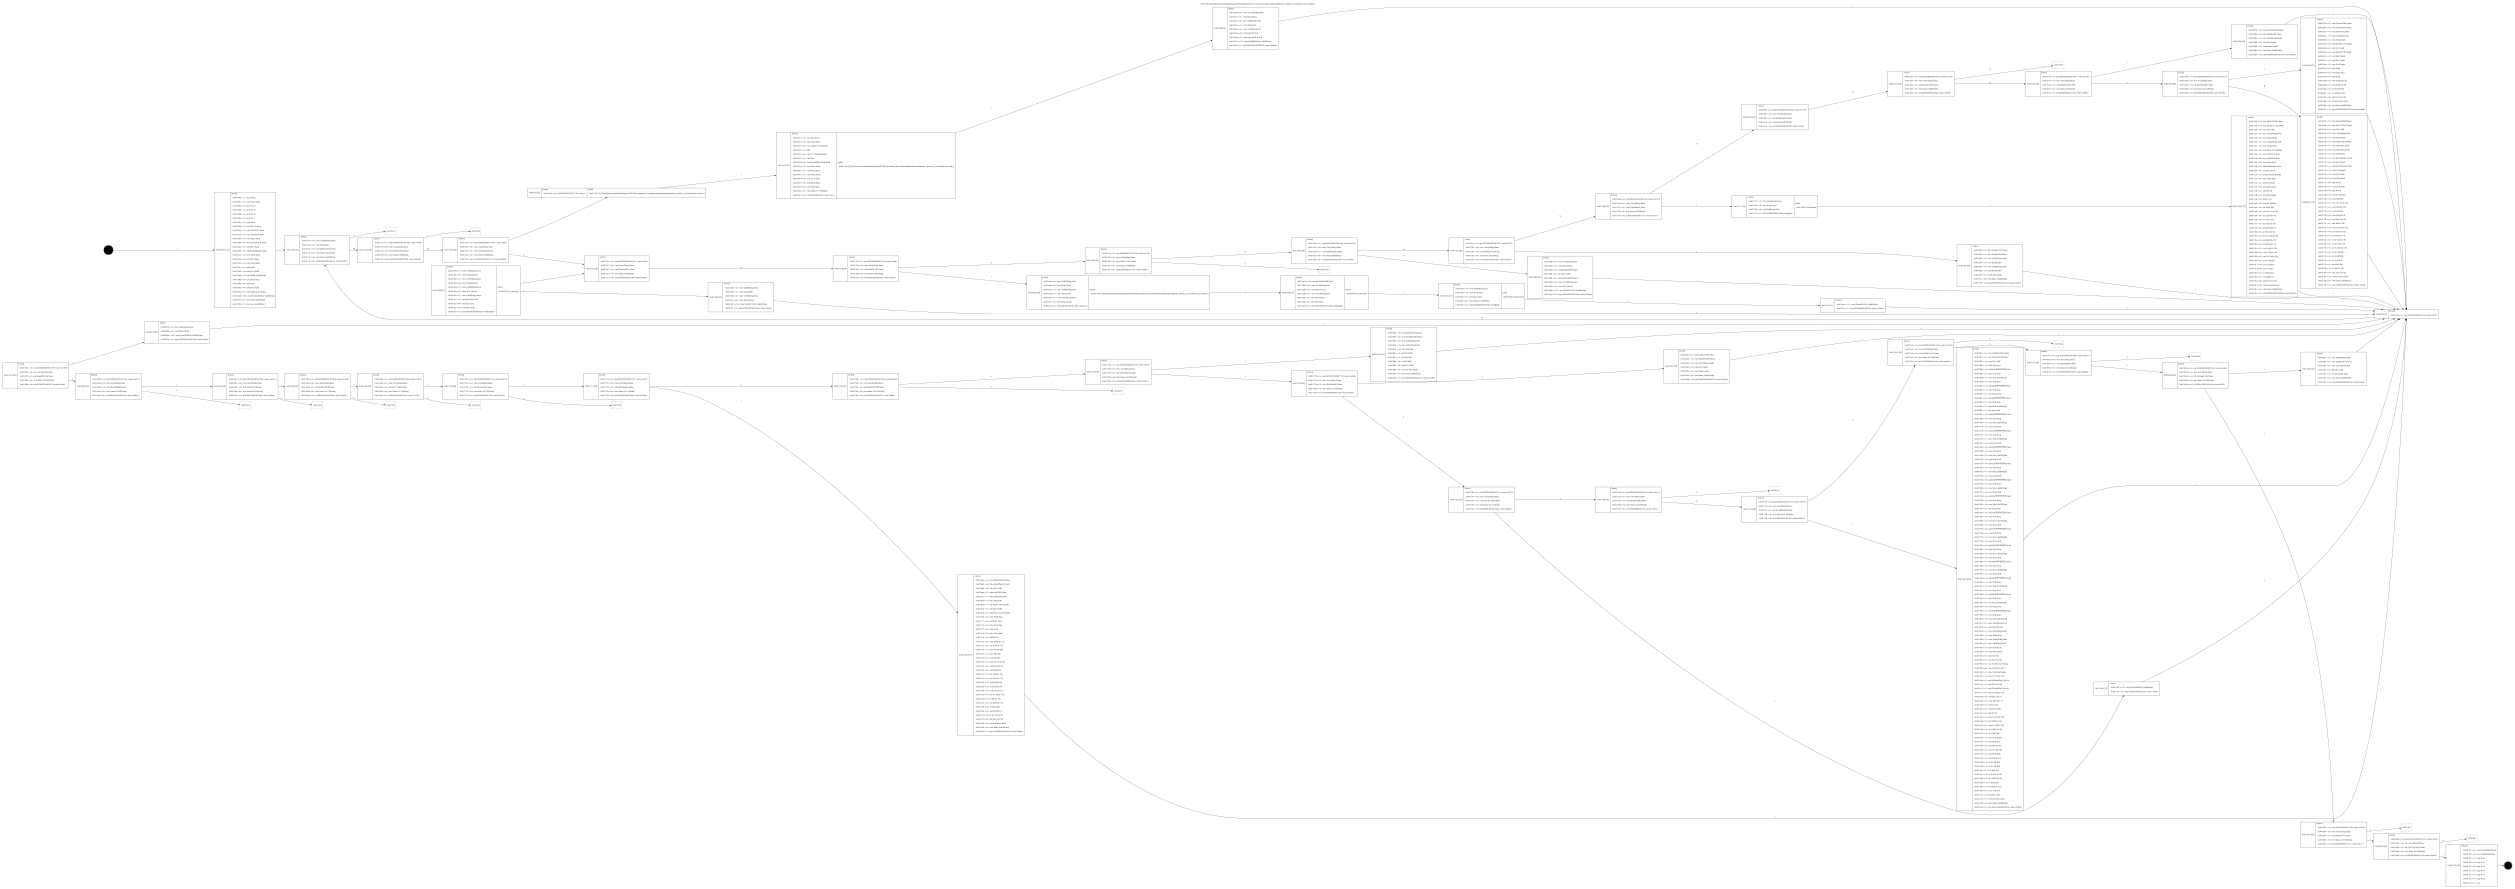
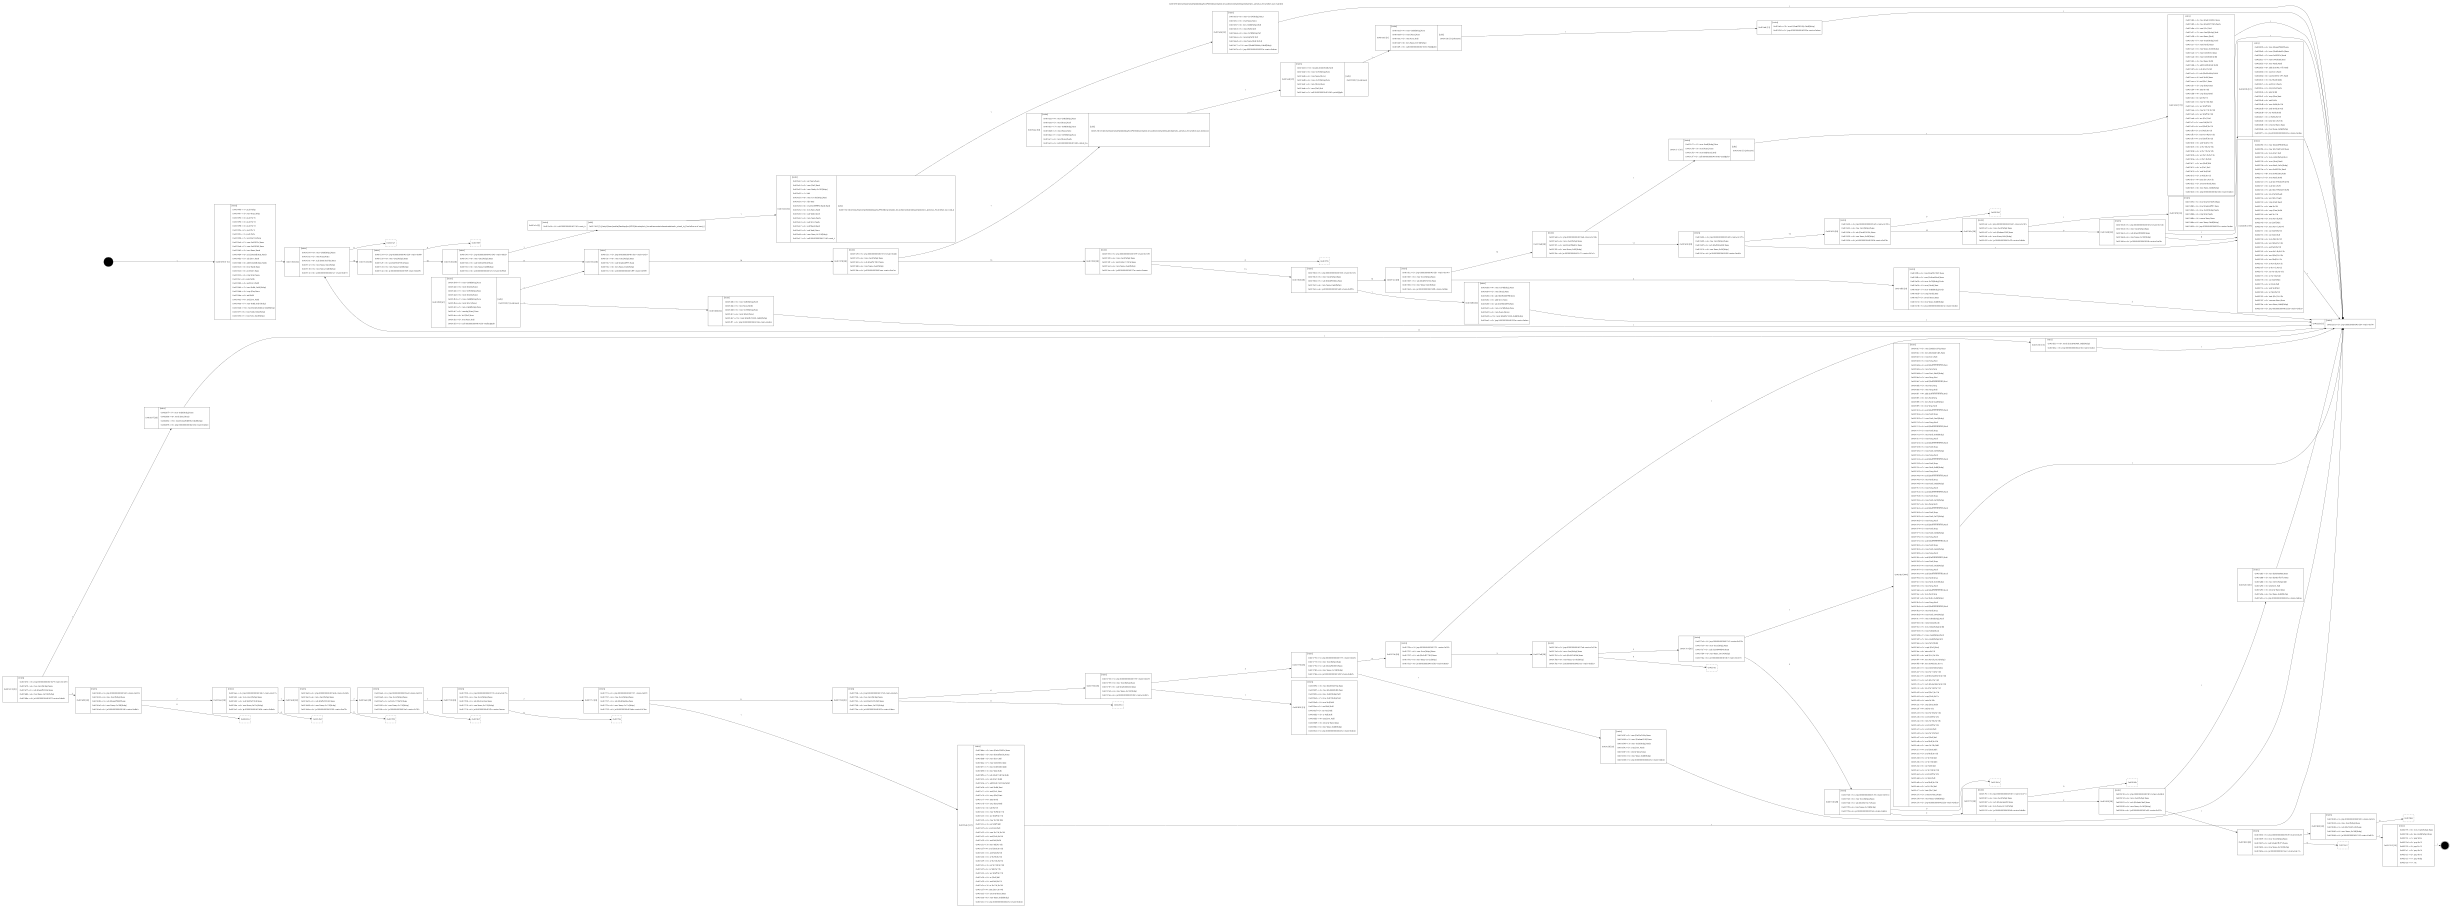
none -> (1991, 249)
(1915, 330) -> none
